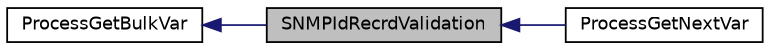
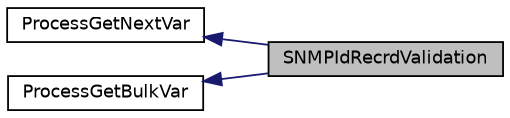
(543, 25) -> (245, 42)
